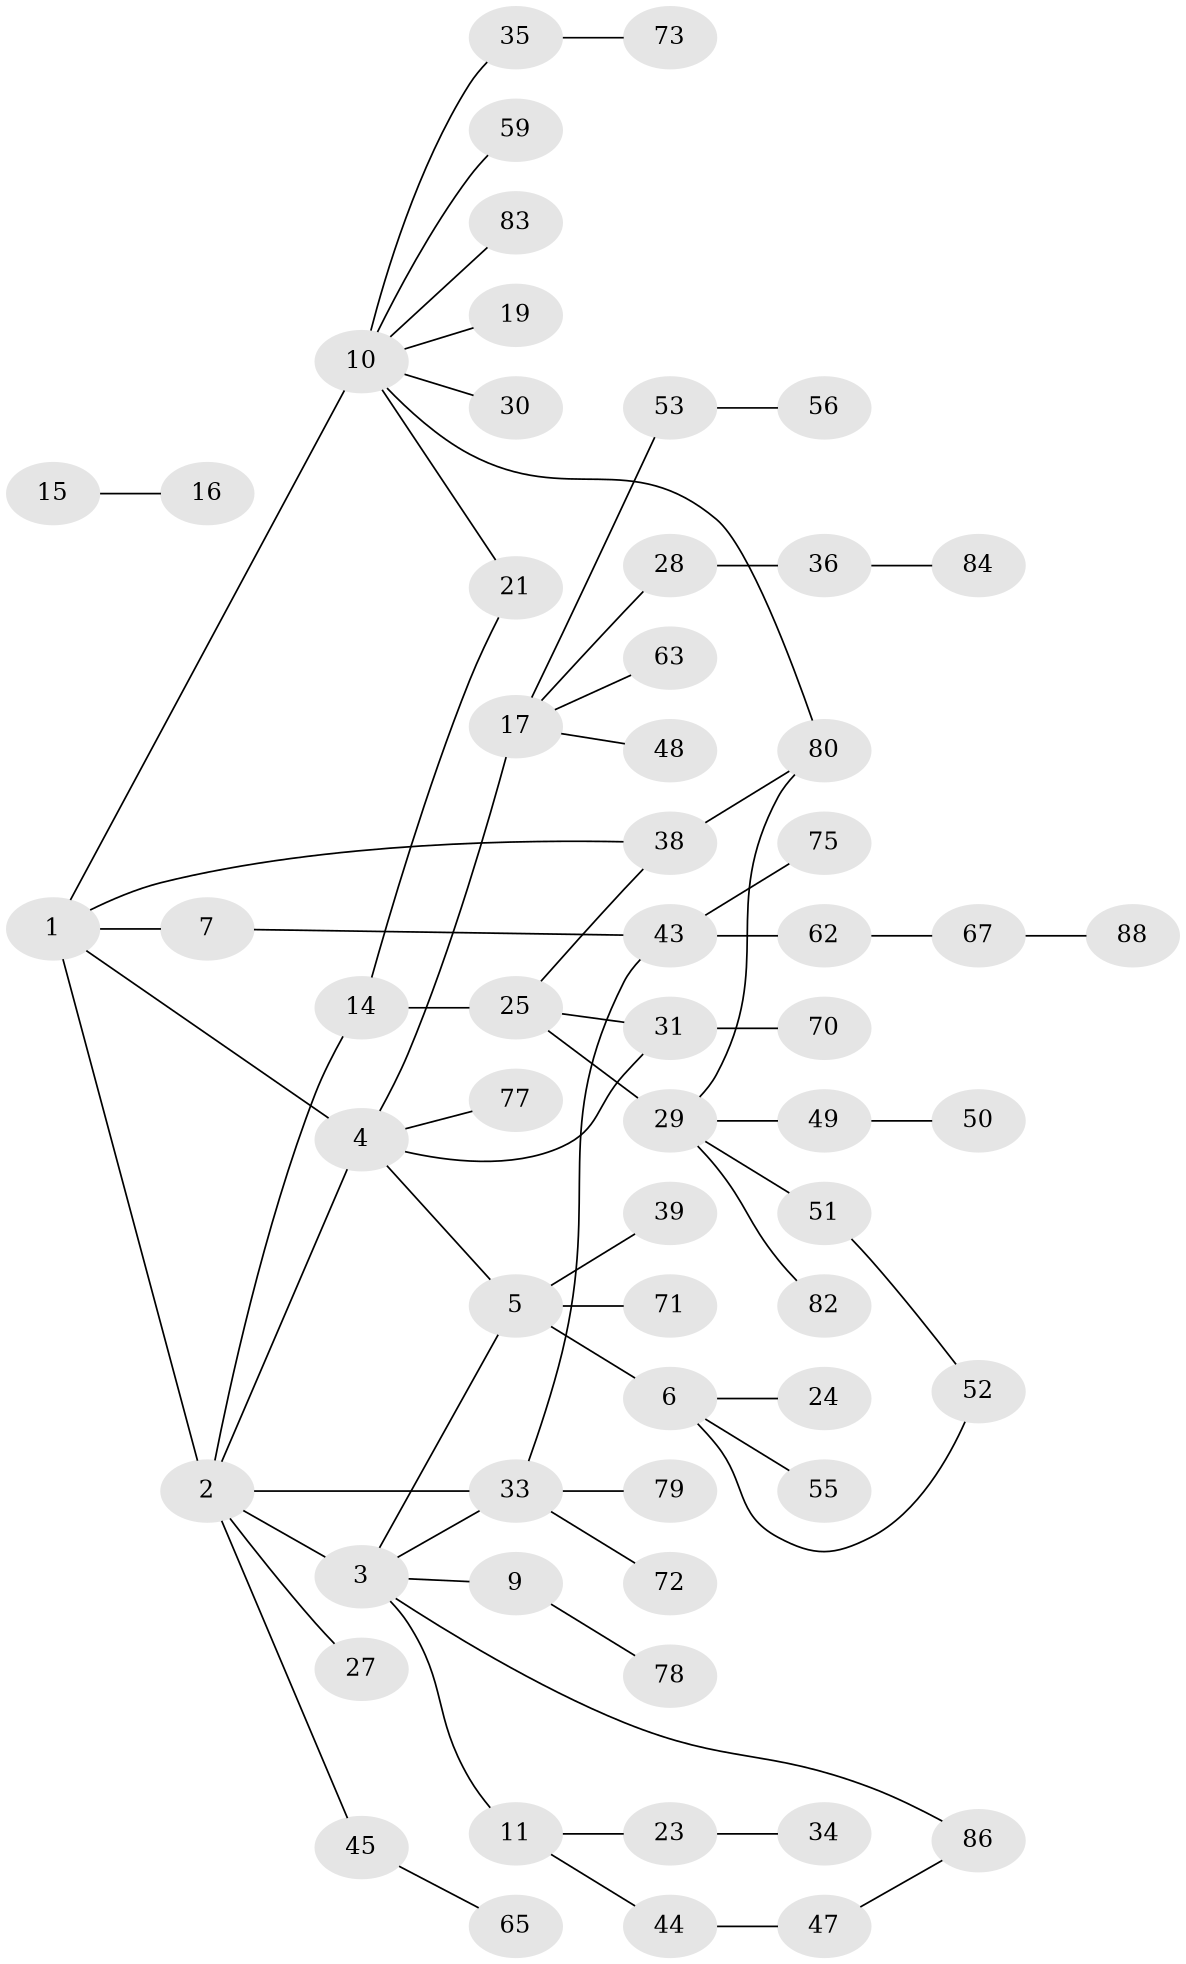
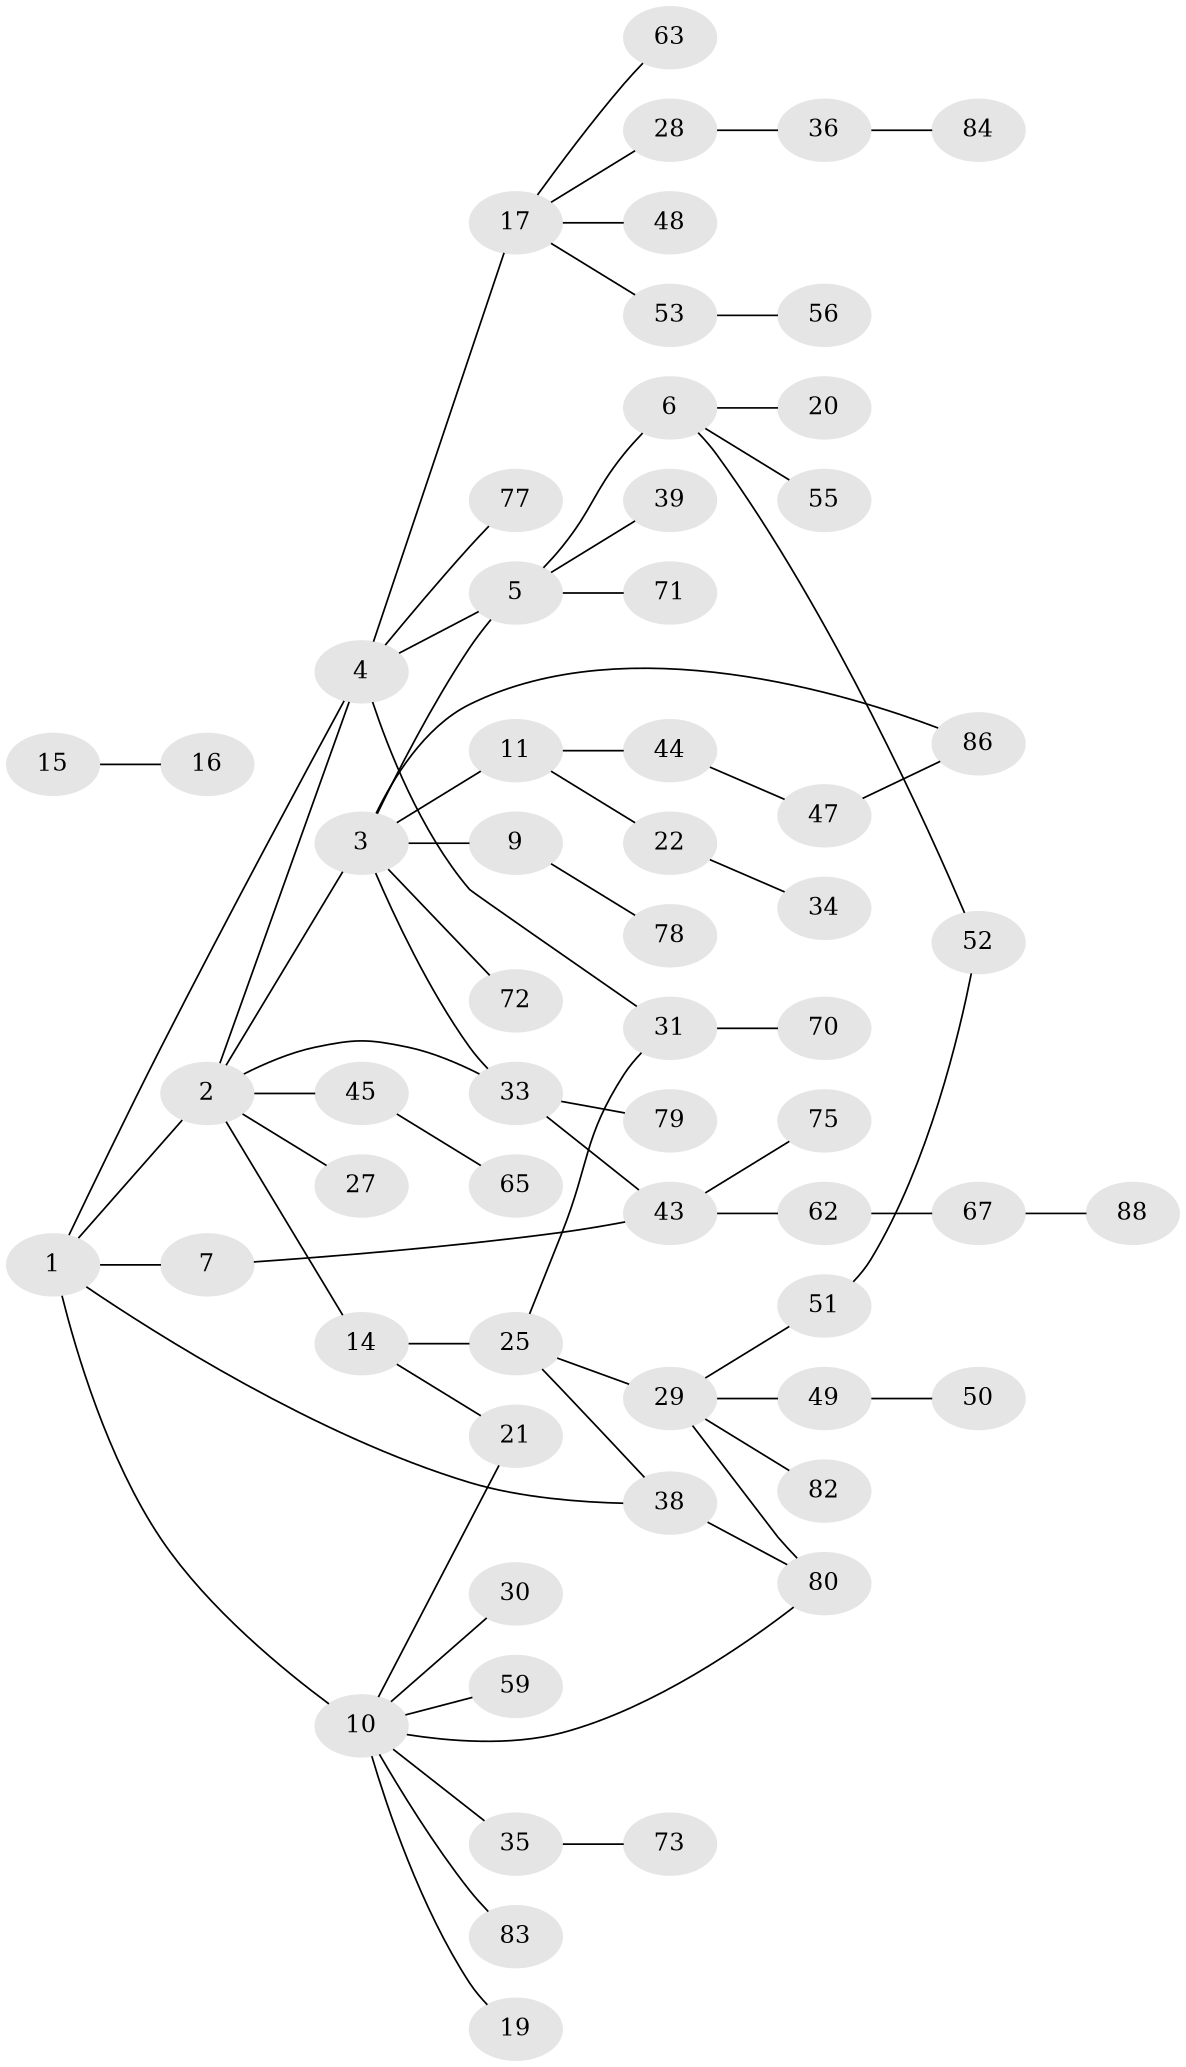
(824, 1399) -> (824, 408)
(593, 1537) -> (439, 922)
(670, 1834) -> (670, 843)
